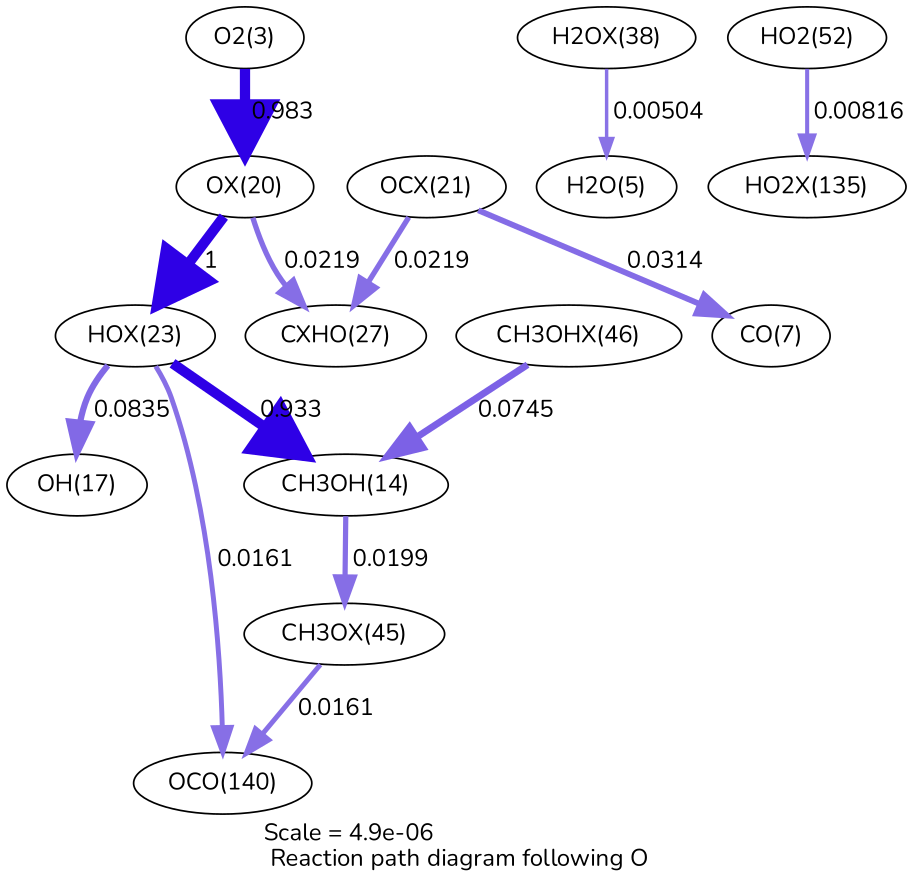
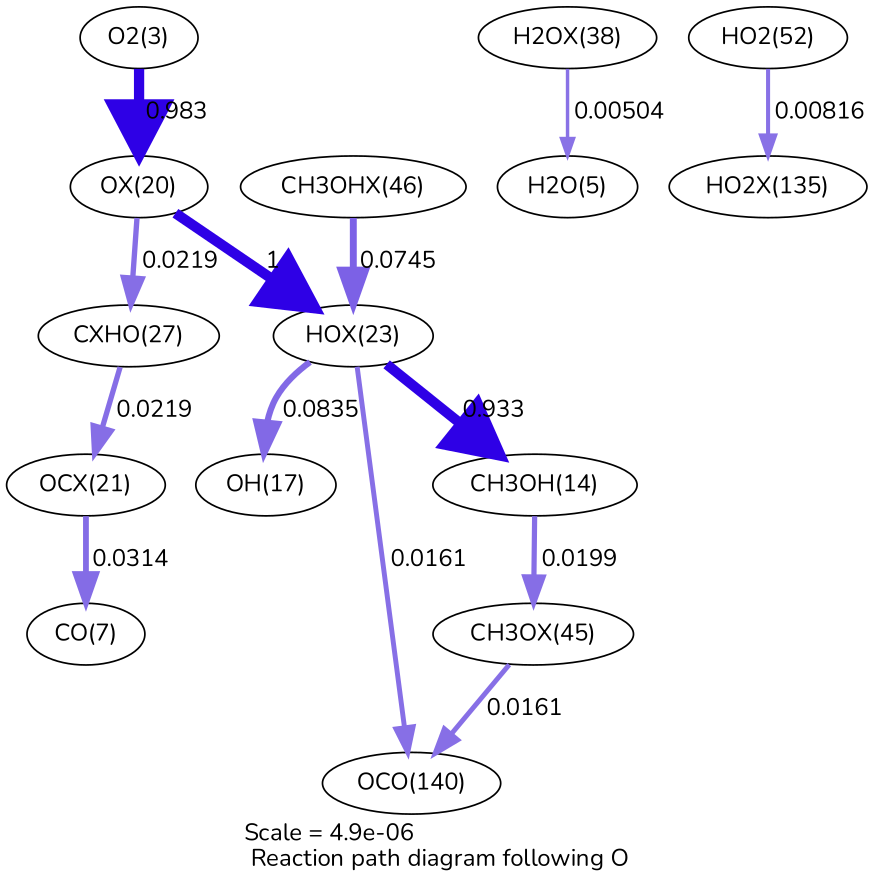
(388, 250) -> (111, 397)
(472, 401) -> (353, 244)
